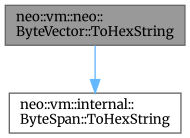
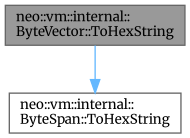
(95, 25) -> (95, 25)
